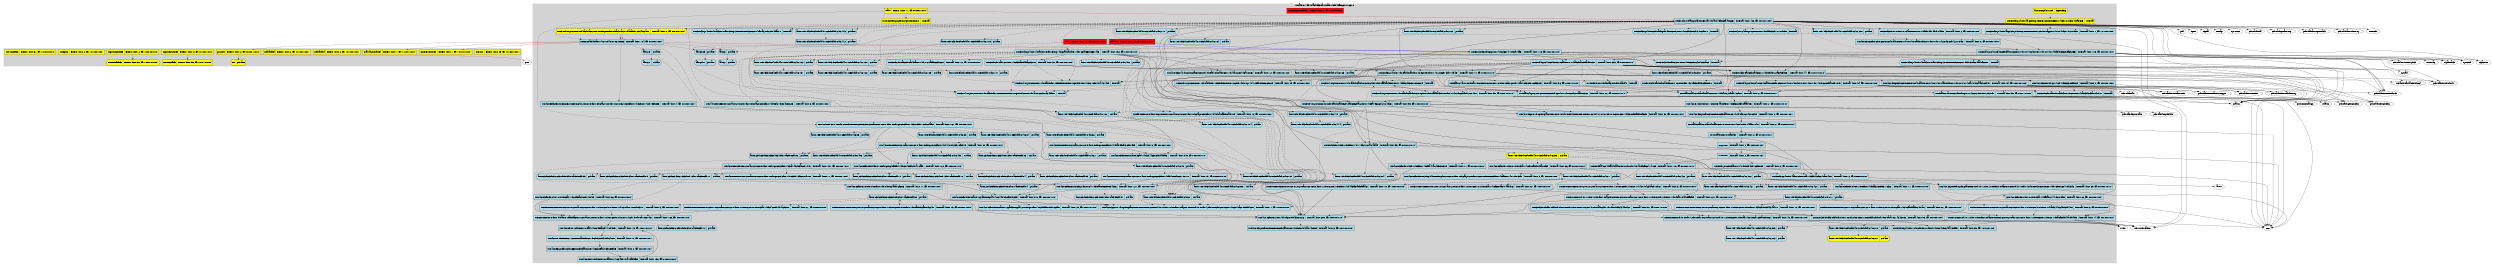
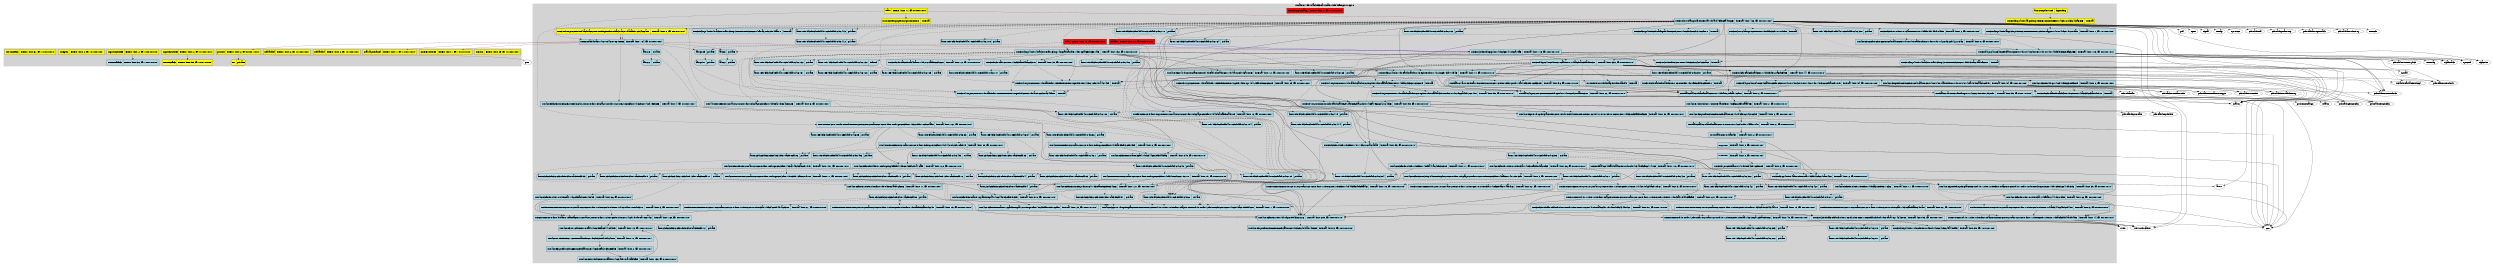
none -> (2154, 30)
(133, 62) -> (133, 62)
(873, 62) -> (874, 62)
(884, 65) -> (1004, 68)
(1443, 67) -> (1446, 83)
(1538, 156) -> (1538, 156)
(1223, 187) -> none
(1859, 239) -> (1859, 239)
